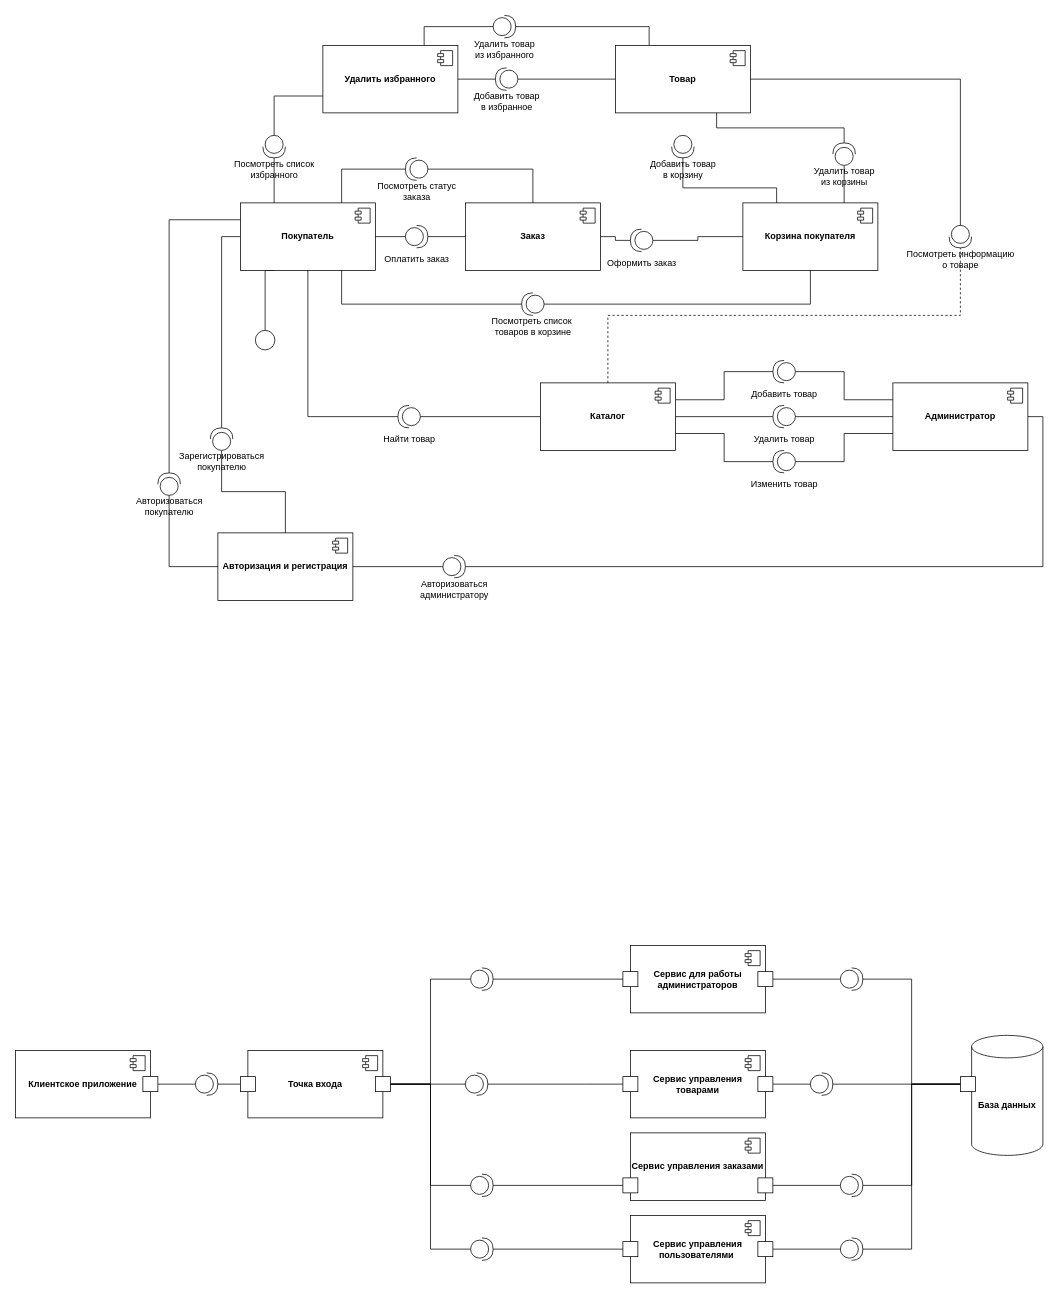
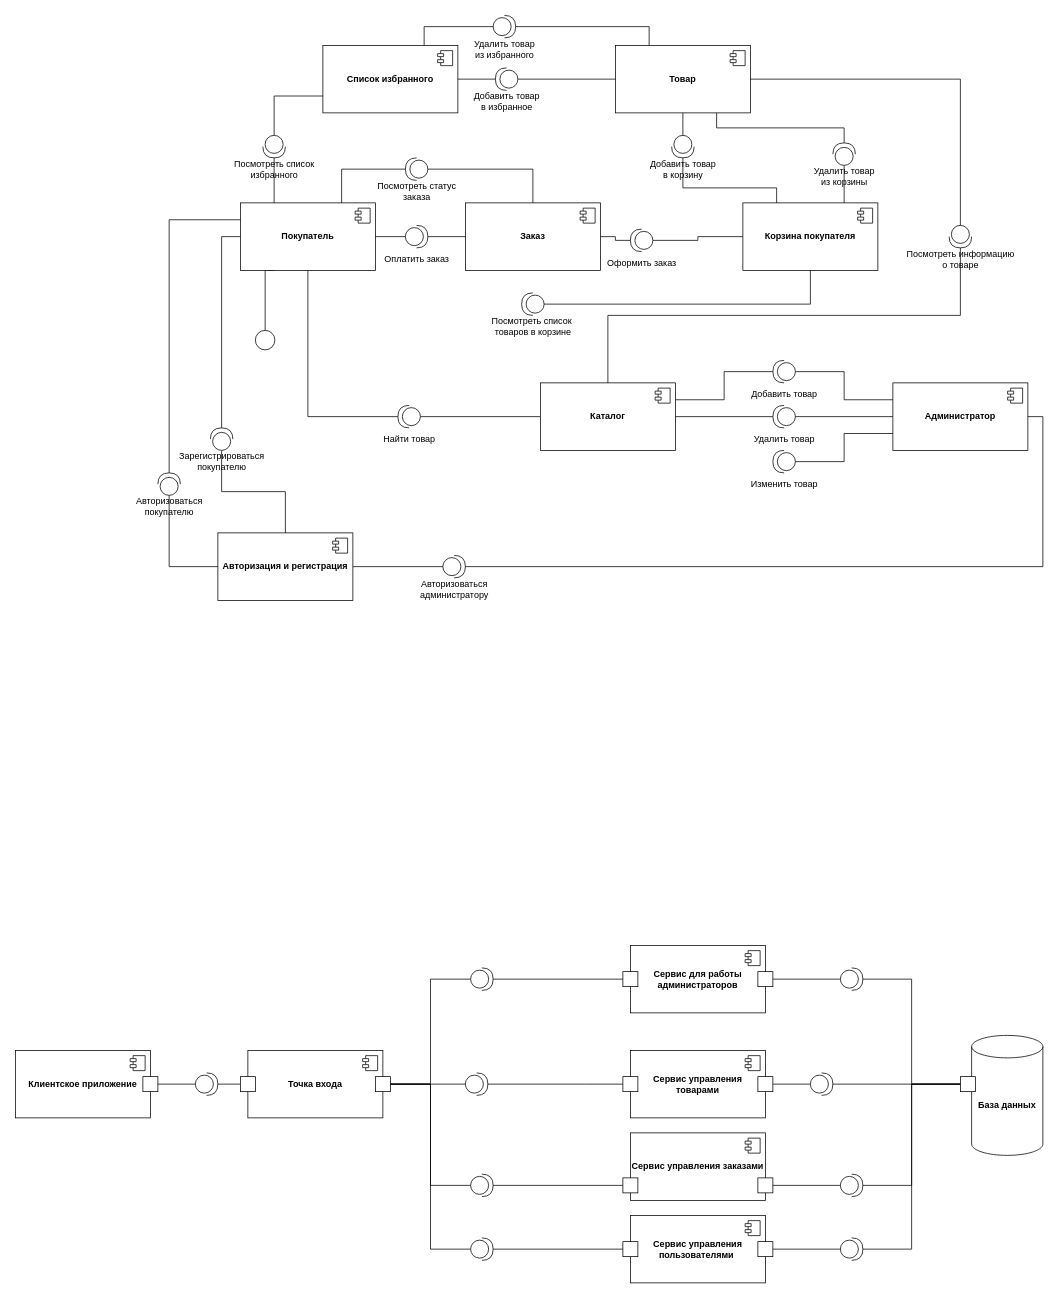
(390, 79) -> (390, 79)
none -> (683, 123)
(416, 304) -> none
(784, 315) -> (784, 315)
(724, 448) -> none
